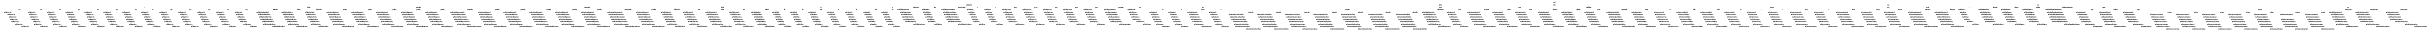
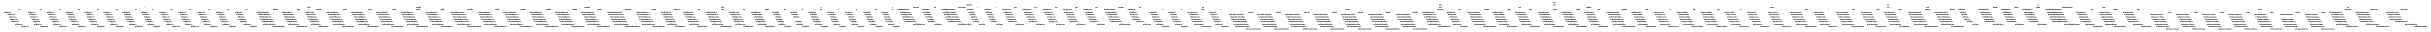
(797, 20) -> none
